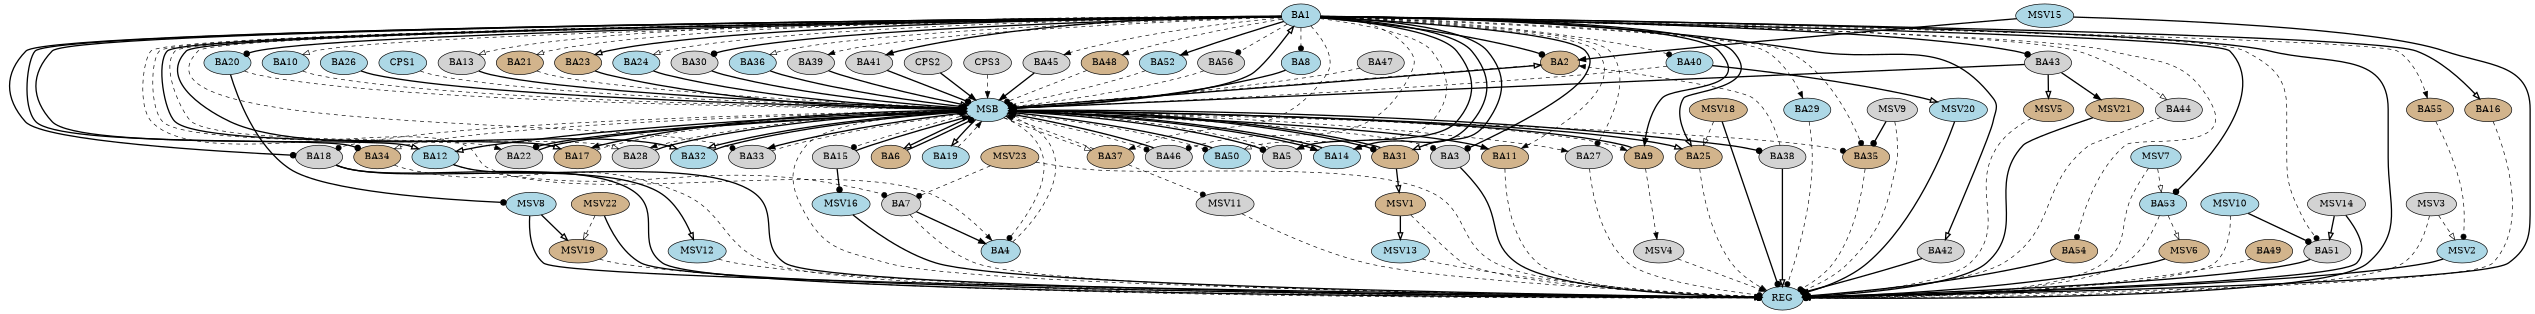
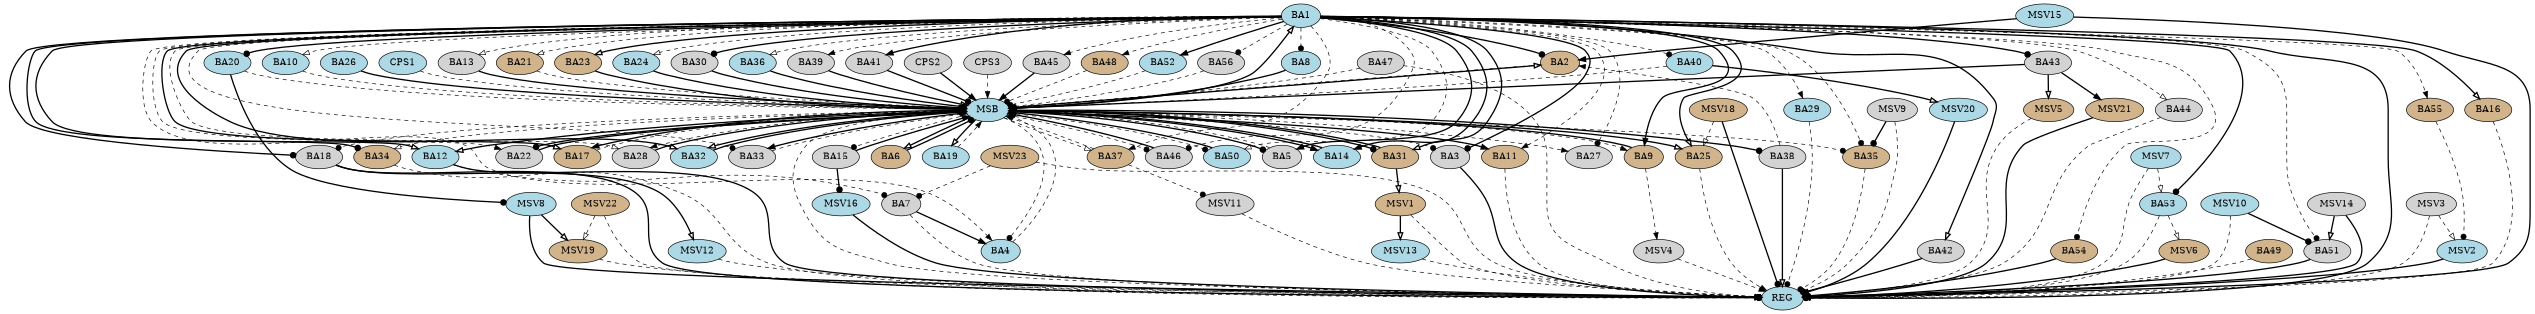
(1641, 270) -> (1547, 211)
(1168, 290) -> (1168, 290)
